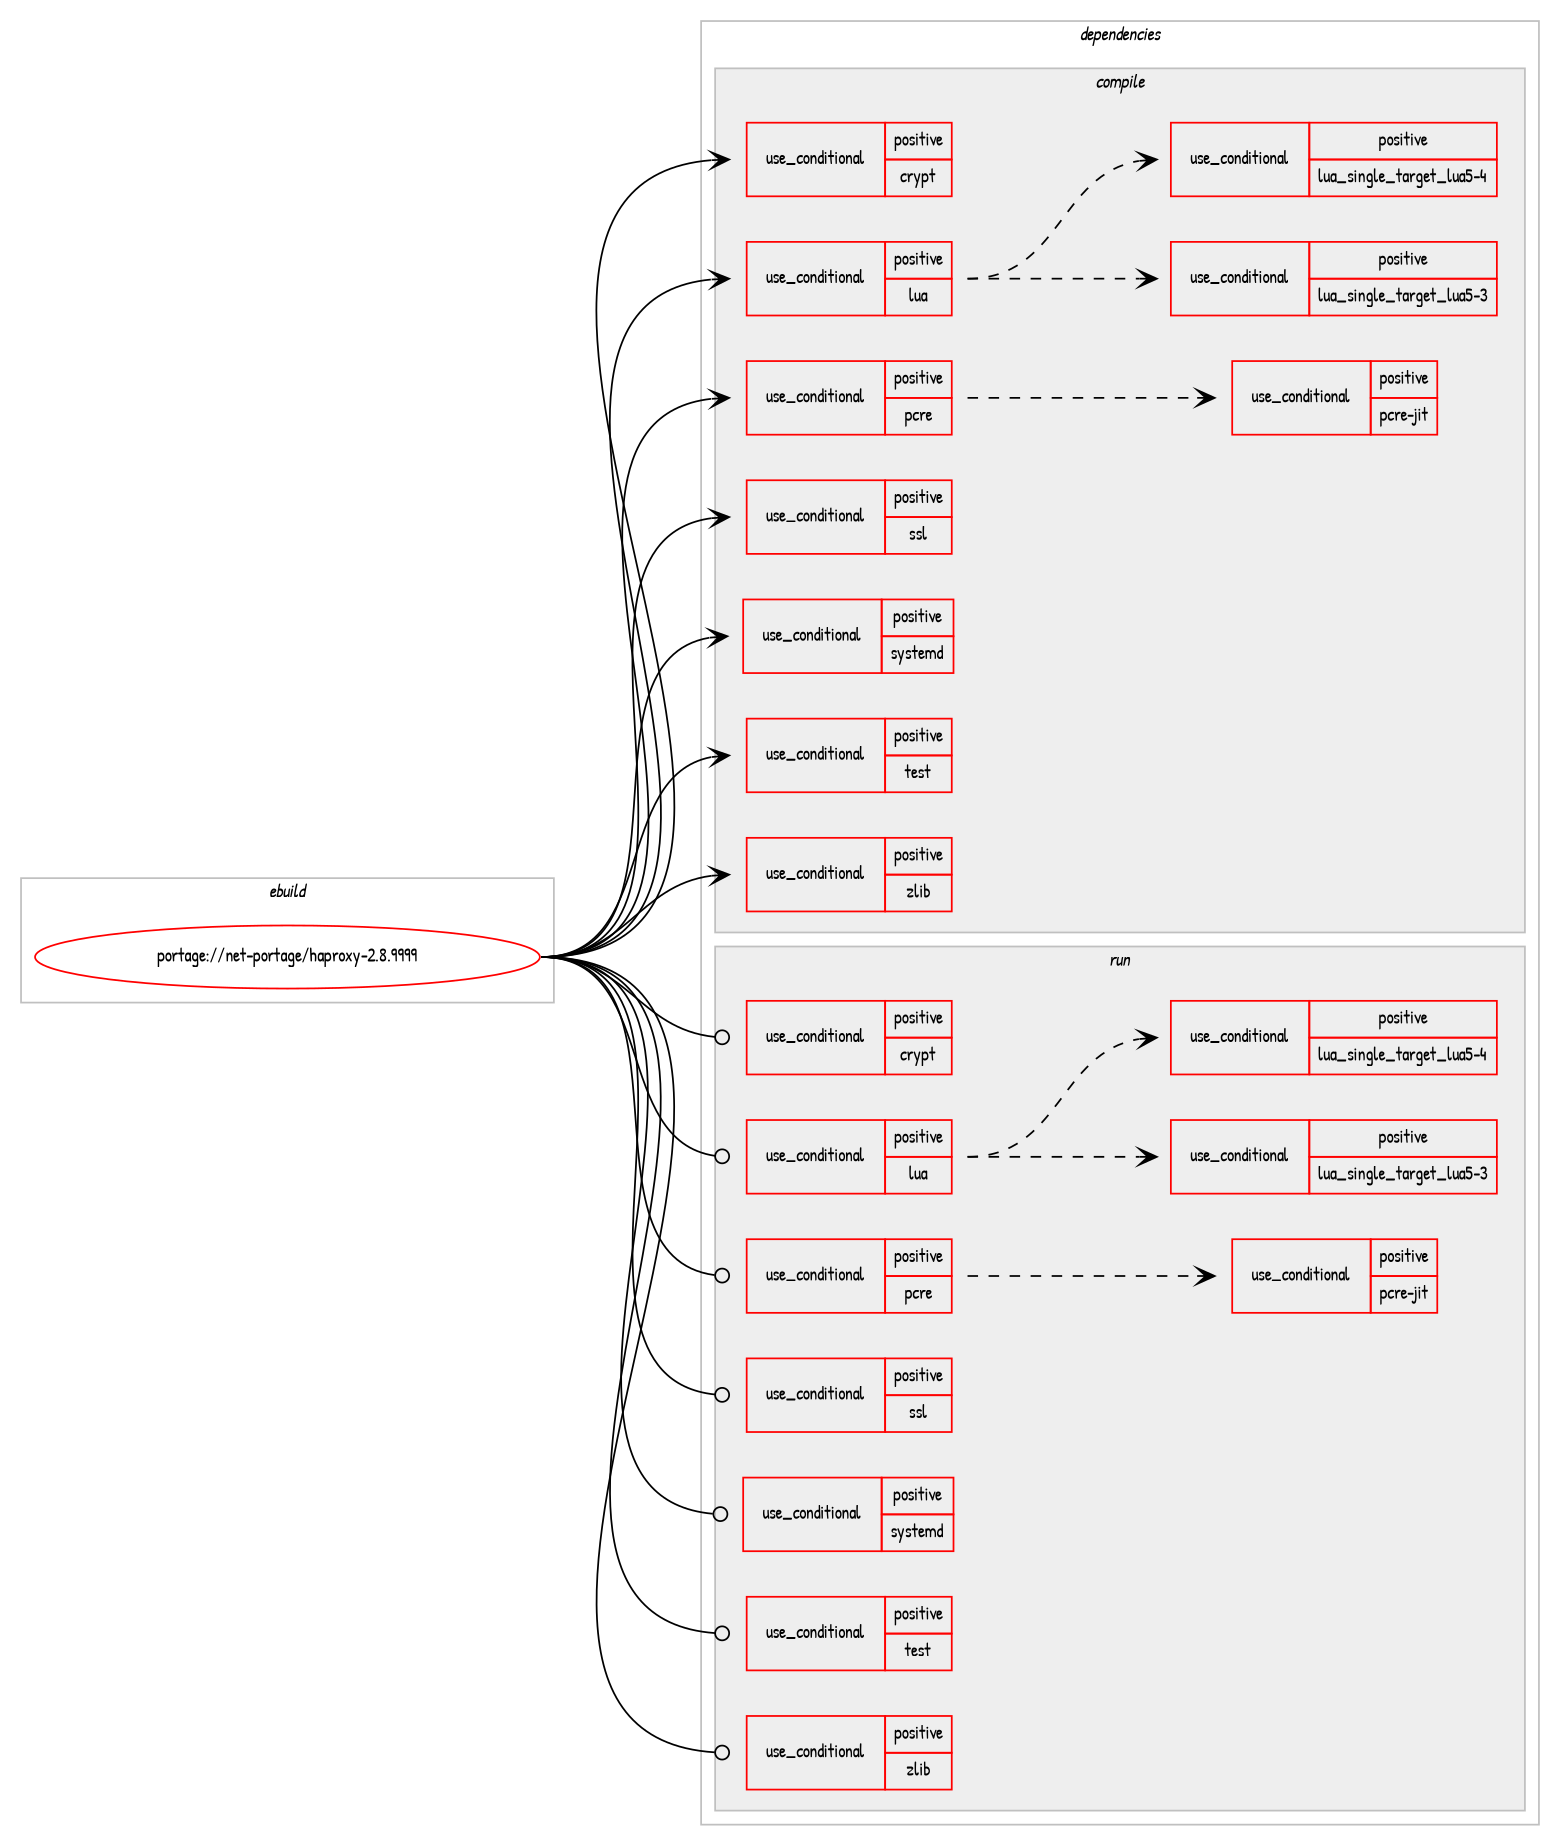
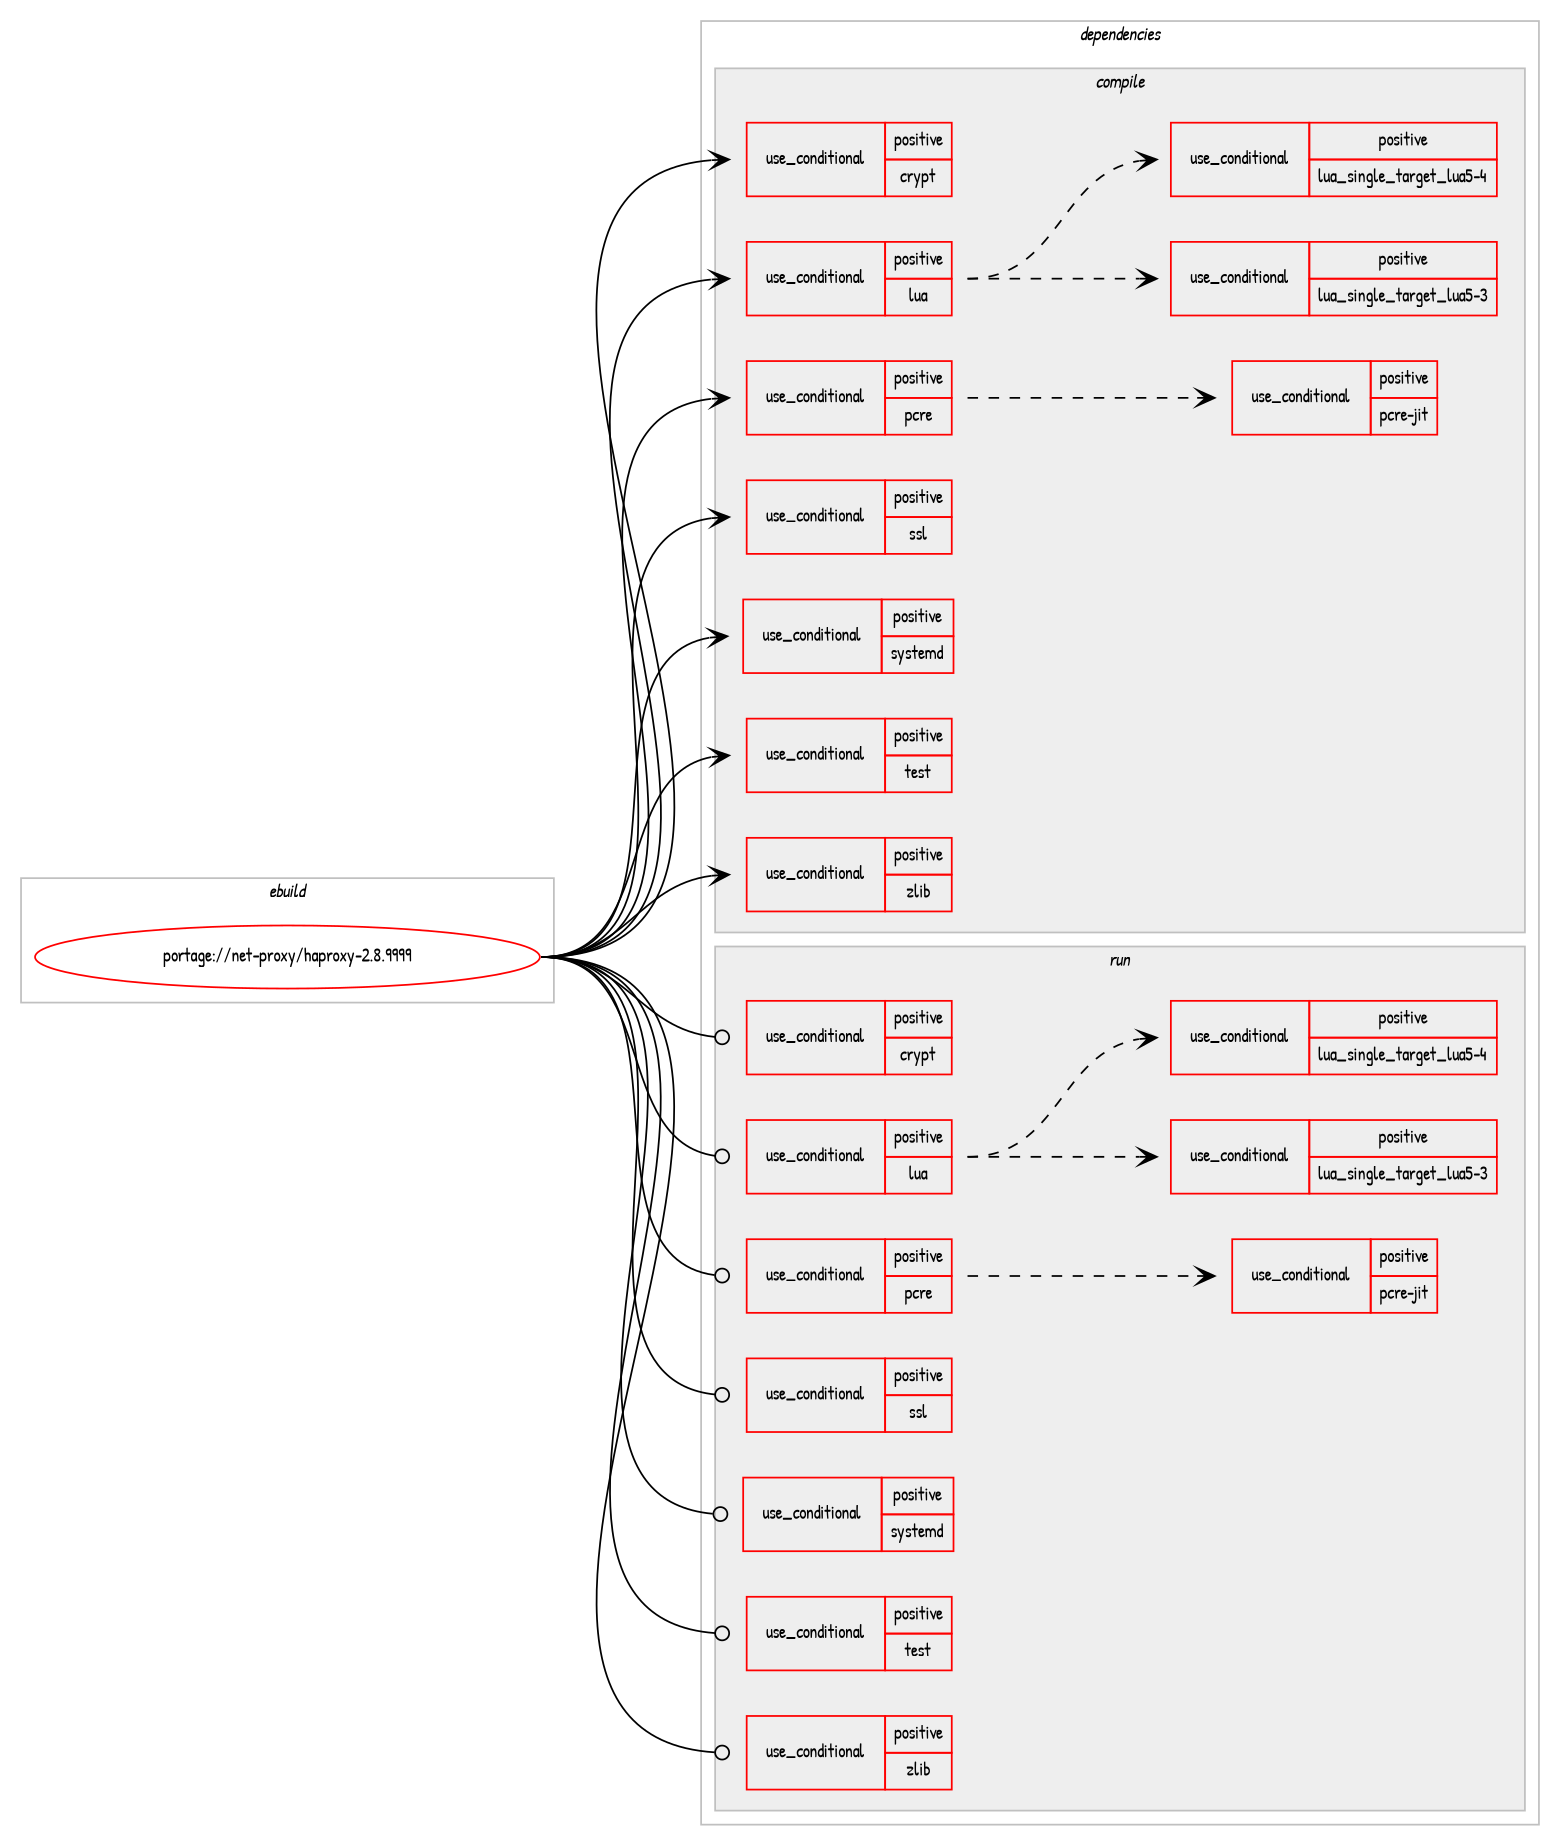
(287, 957) -> (287, 957)
